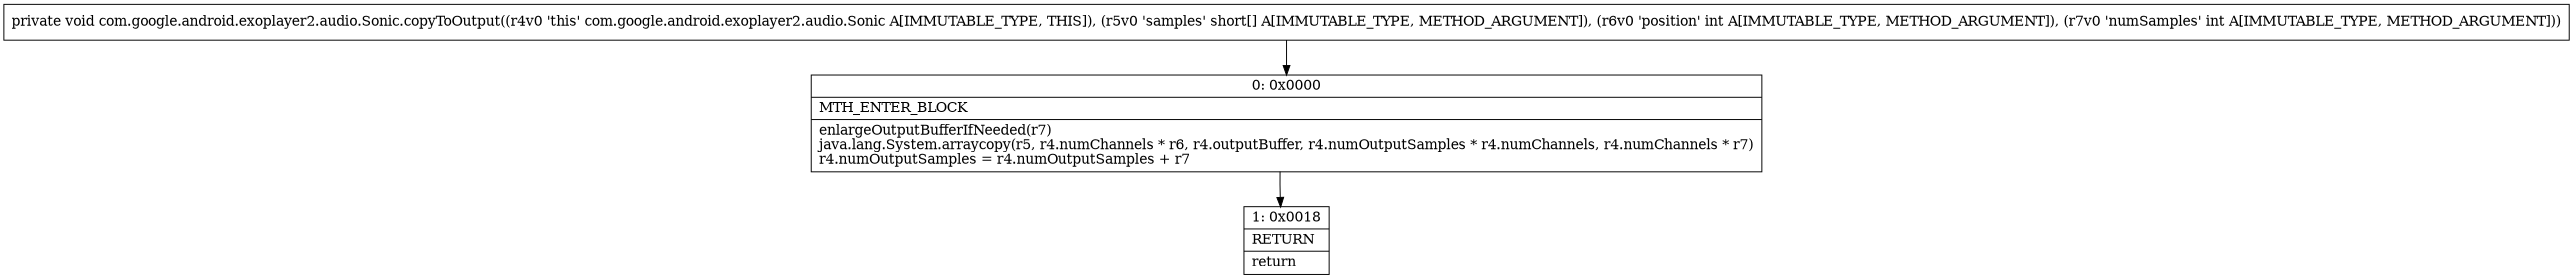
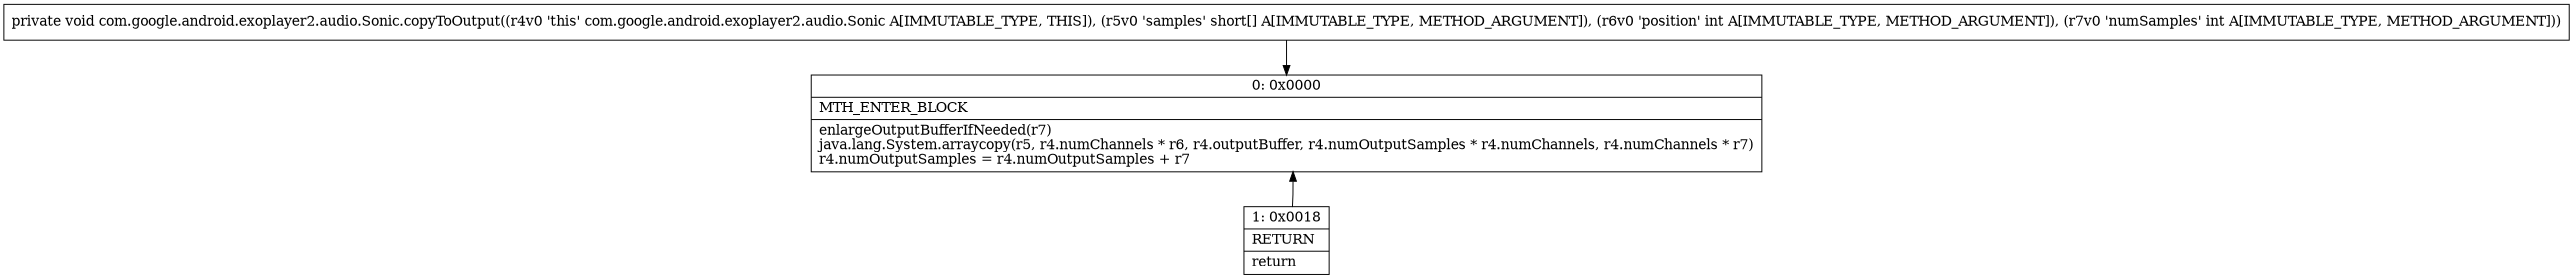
(1280, 184) -> (1293, 194)
